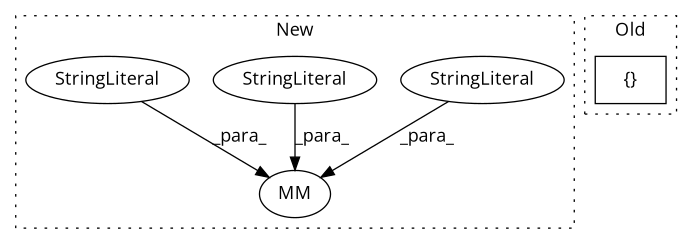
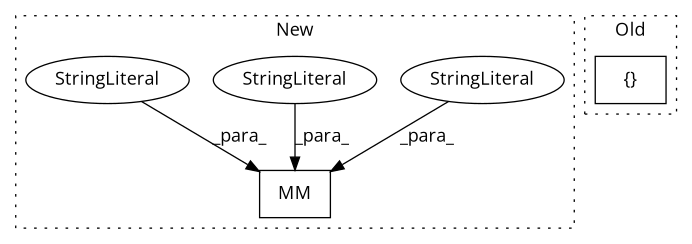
(295, 194) -> (295, 194)
